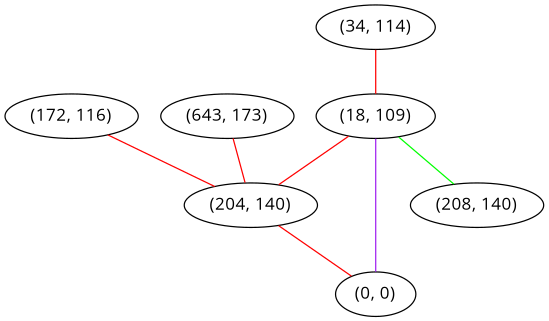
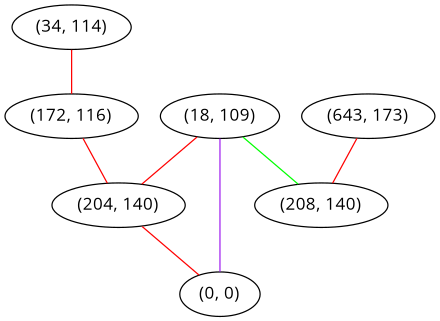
(376, 72) -> (72, 72)
(239, 160) -> (345, 161)
